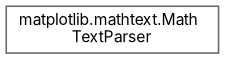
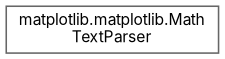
(112, 30) -> (112, 30)
